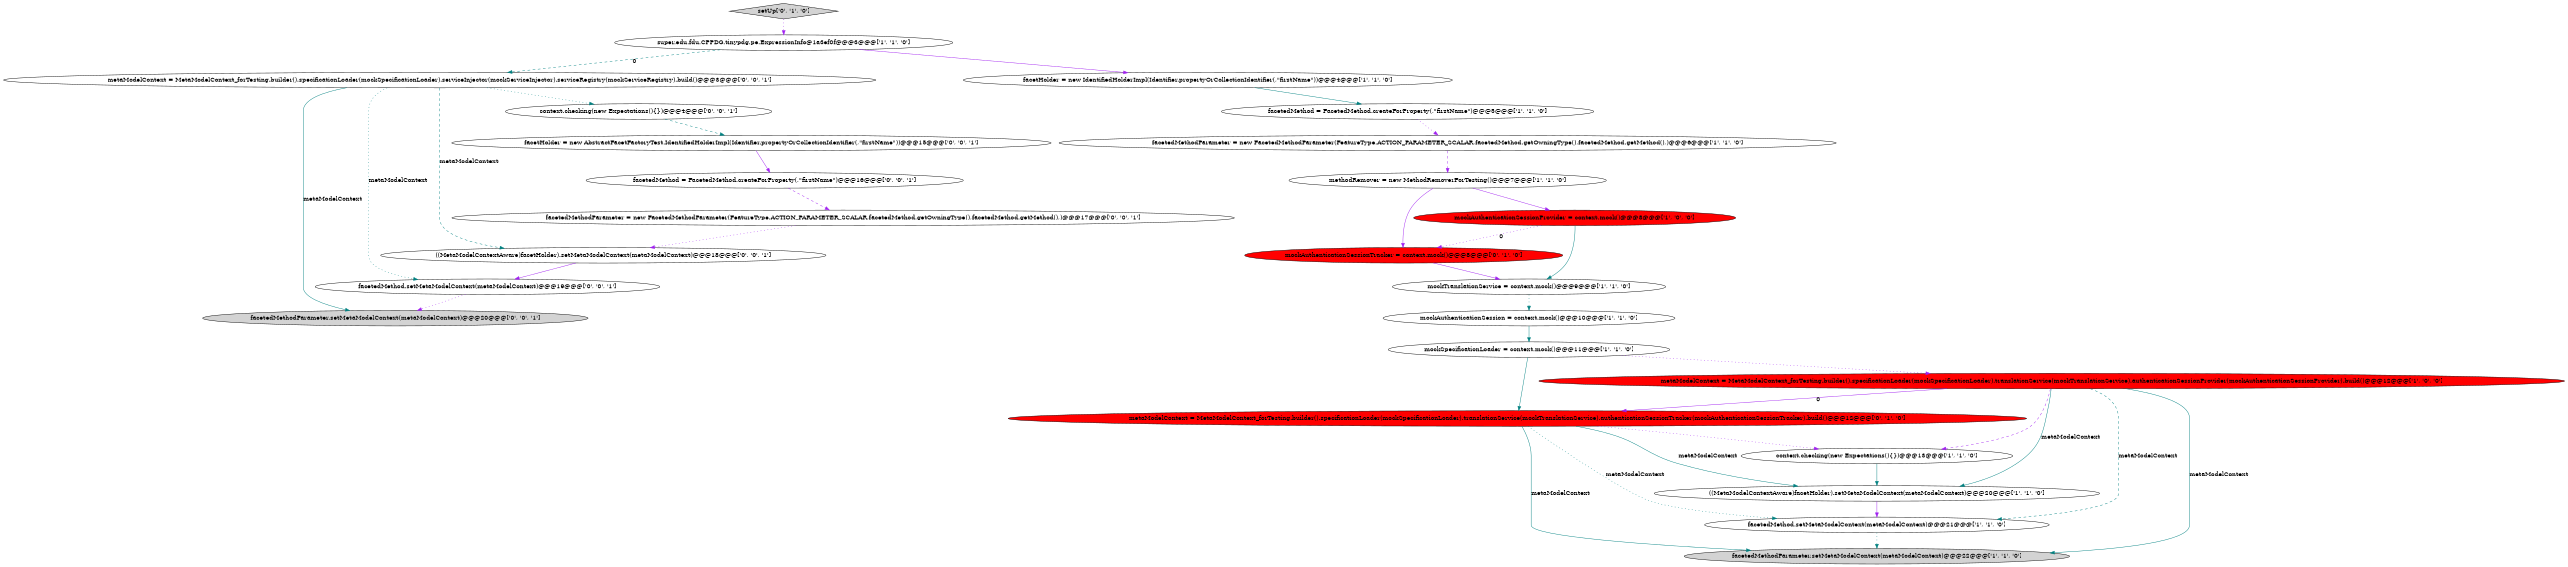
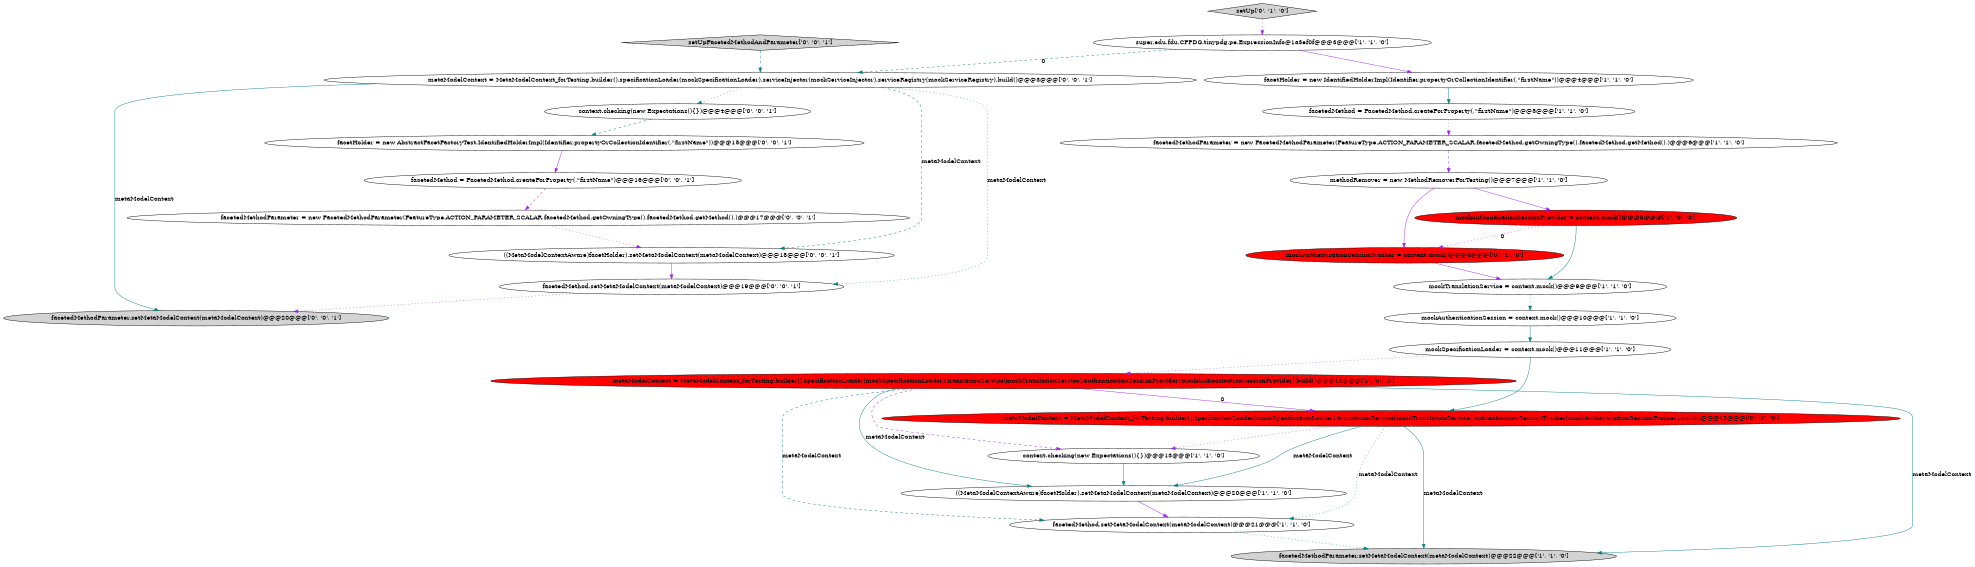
none -> (760, 43)
